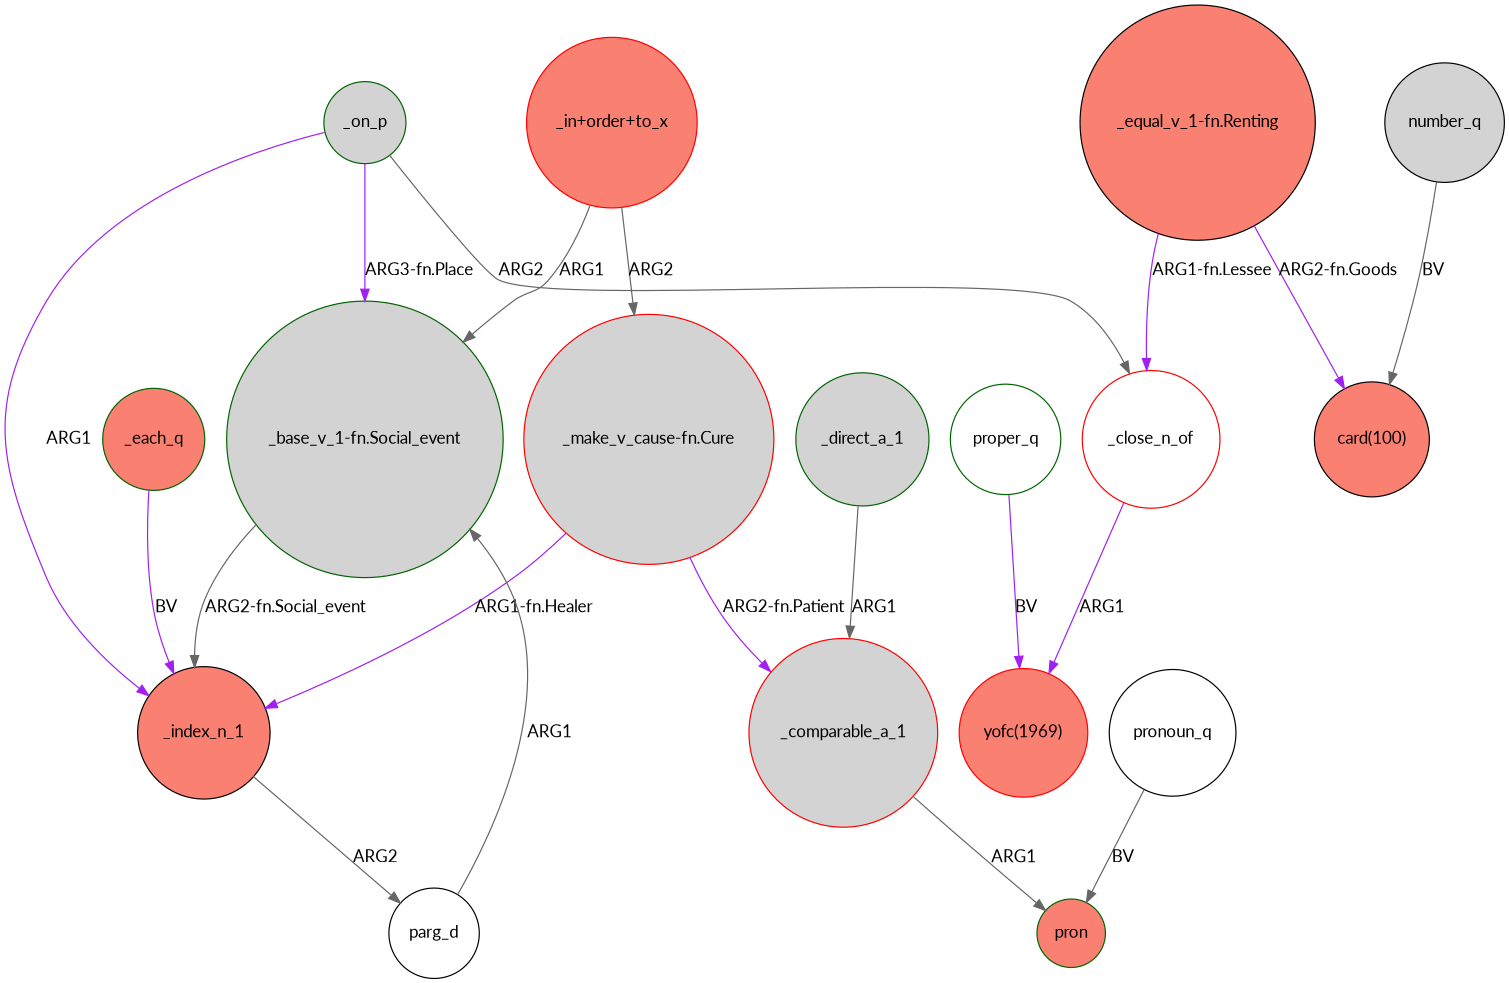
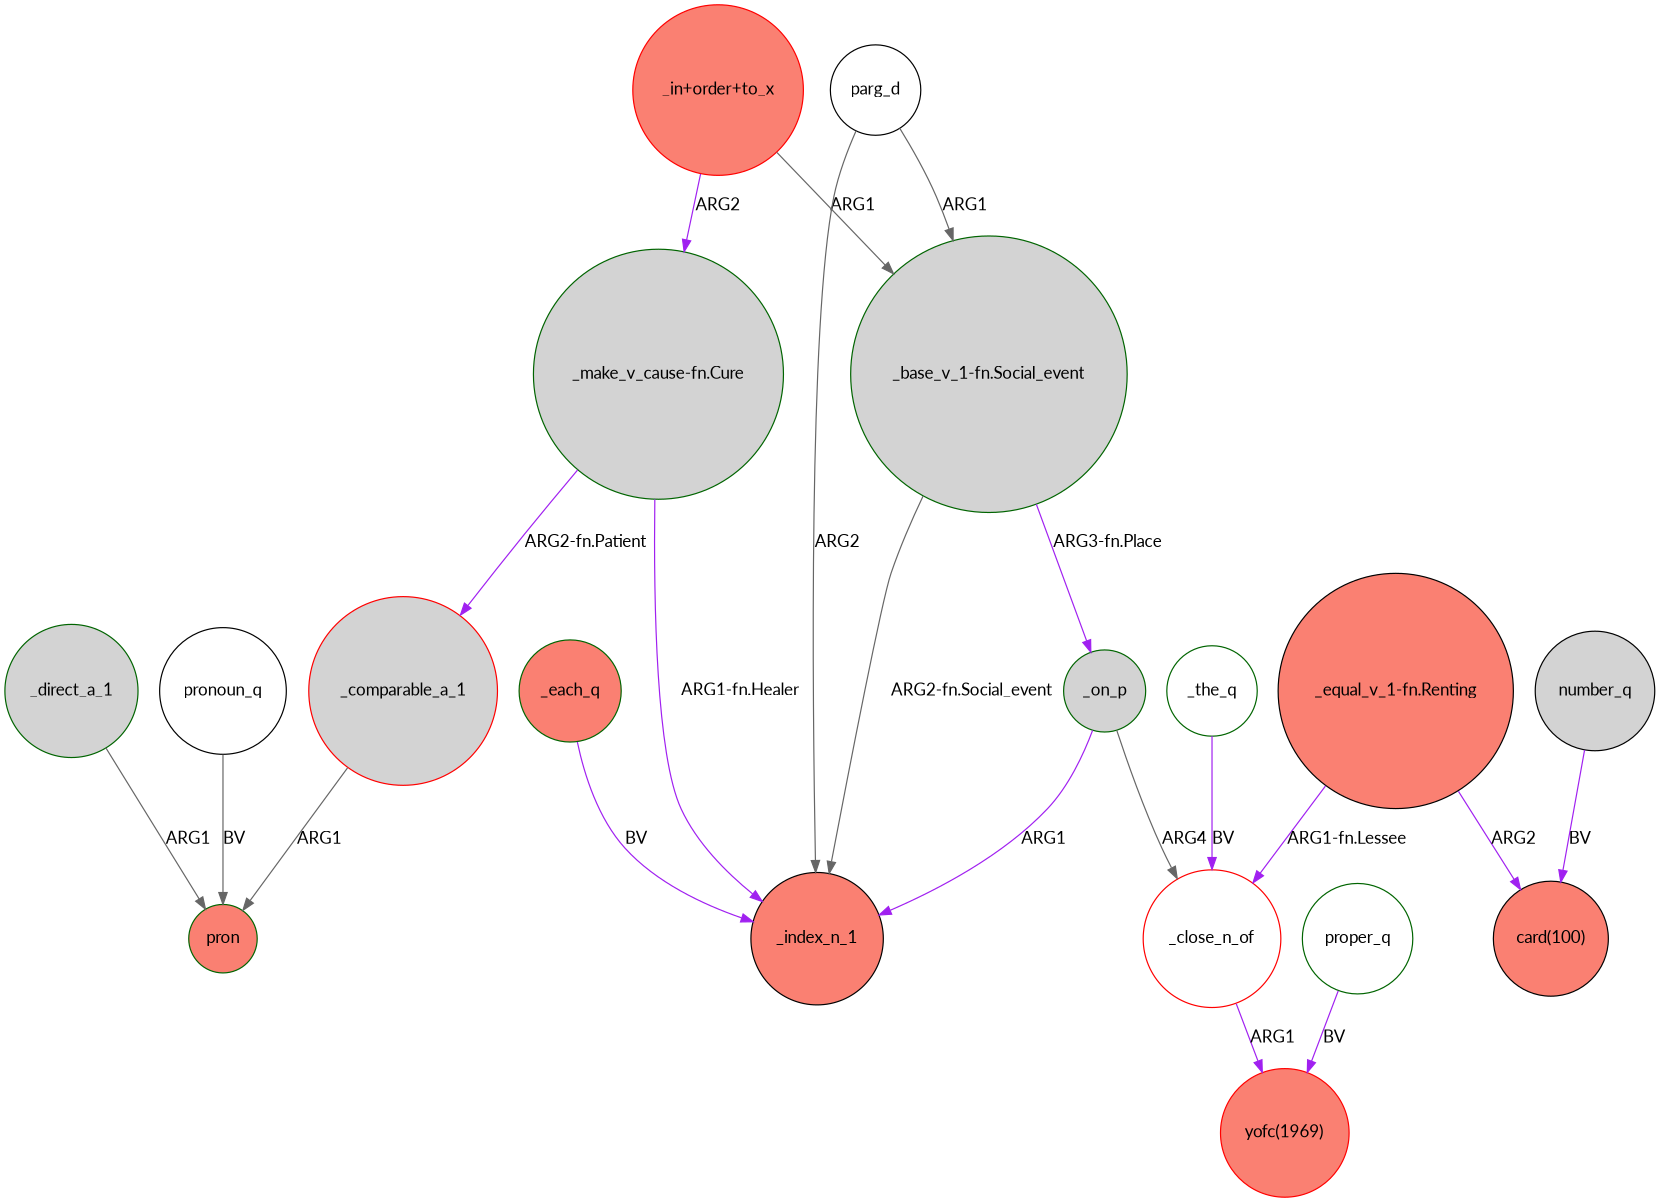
(365, 226) -> (1061, 573)
(627, 255) -> (694, 207)
(521, 271) -> (1185, 839)
(1338, 271) -> (1514, 839)
(1419, 278) -> (1574, 810)
(649, 439) -> (658, 374)
(854, 566) -> (153, 824)
none -> (1212, 691)
(322, 836) -> (814, 493)
